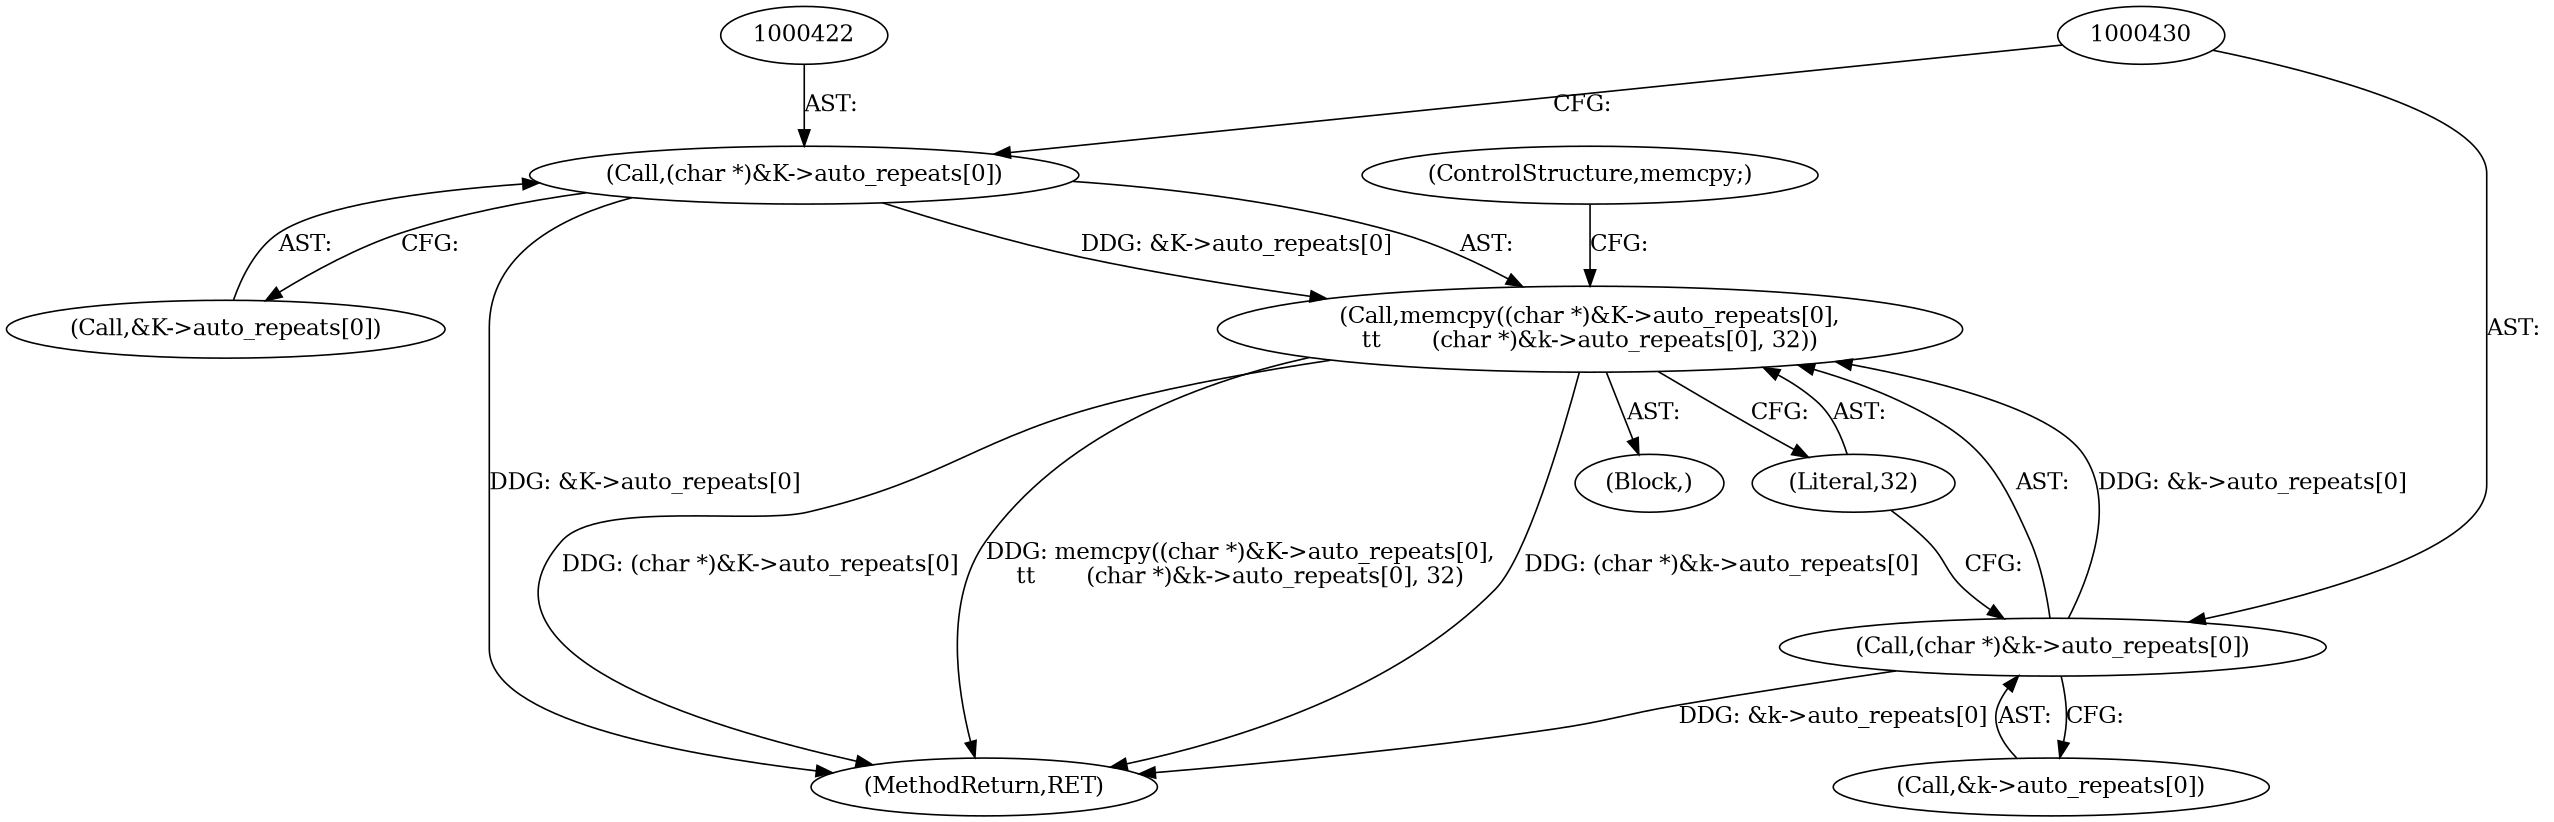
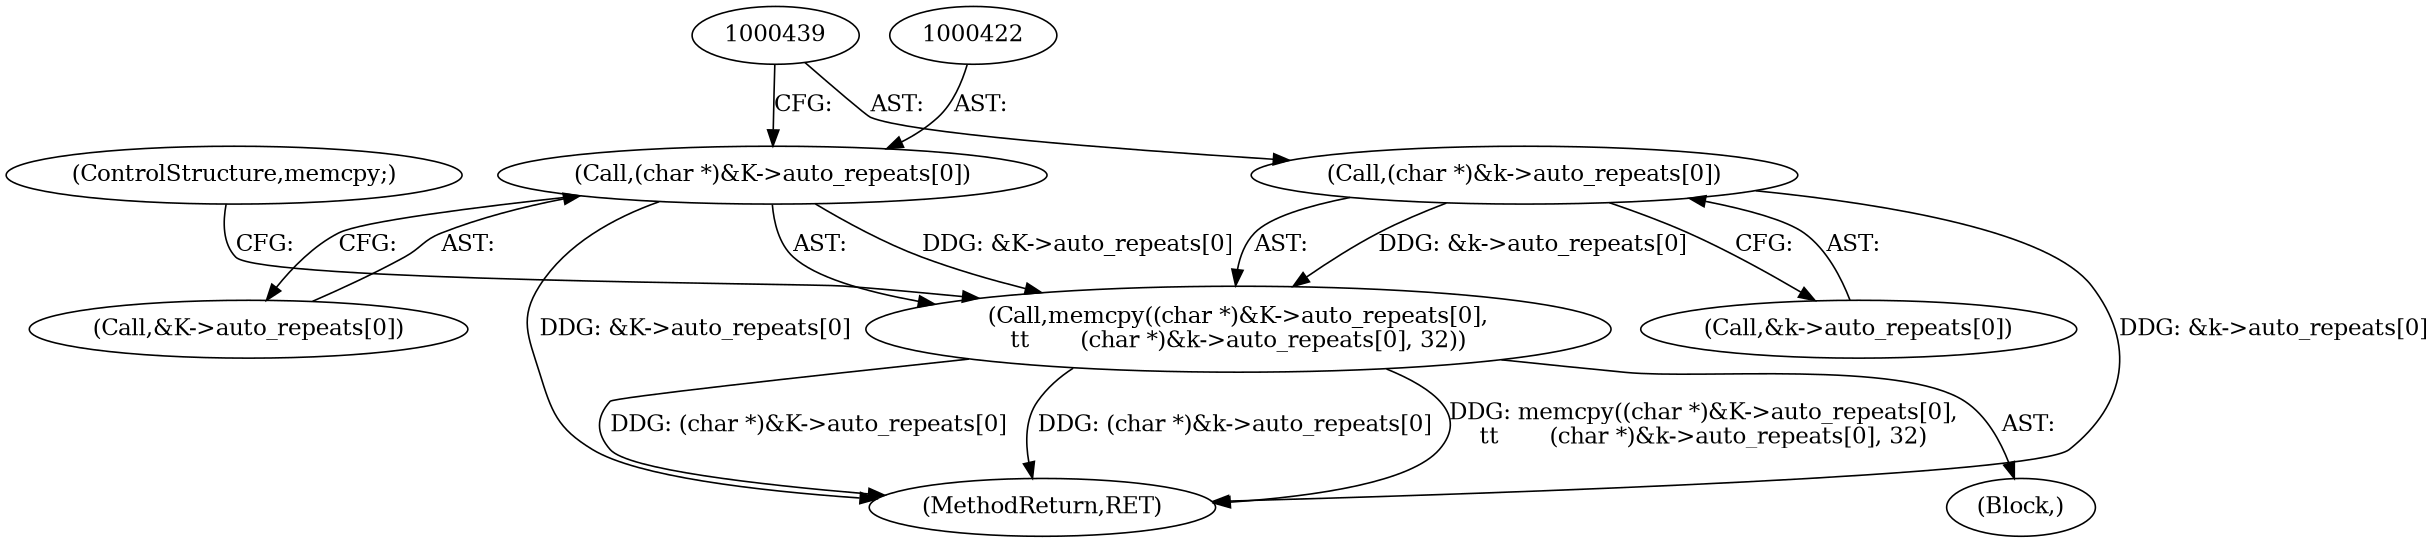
(2141, 35) -> (776, 35)
(1854, 483) -> none
